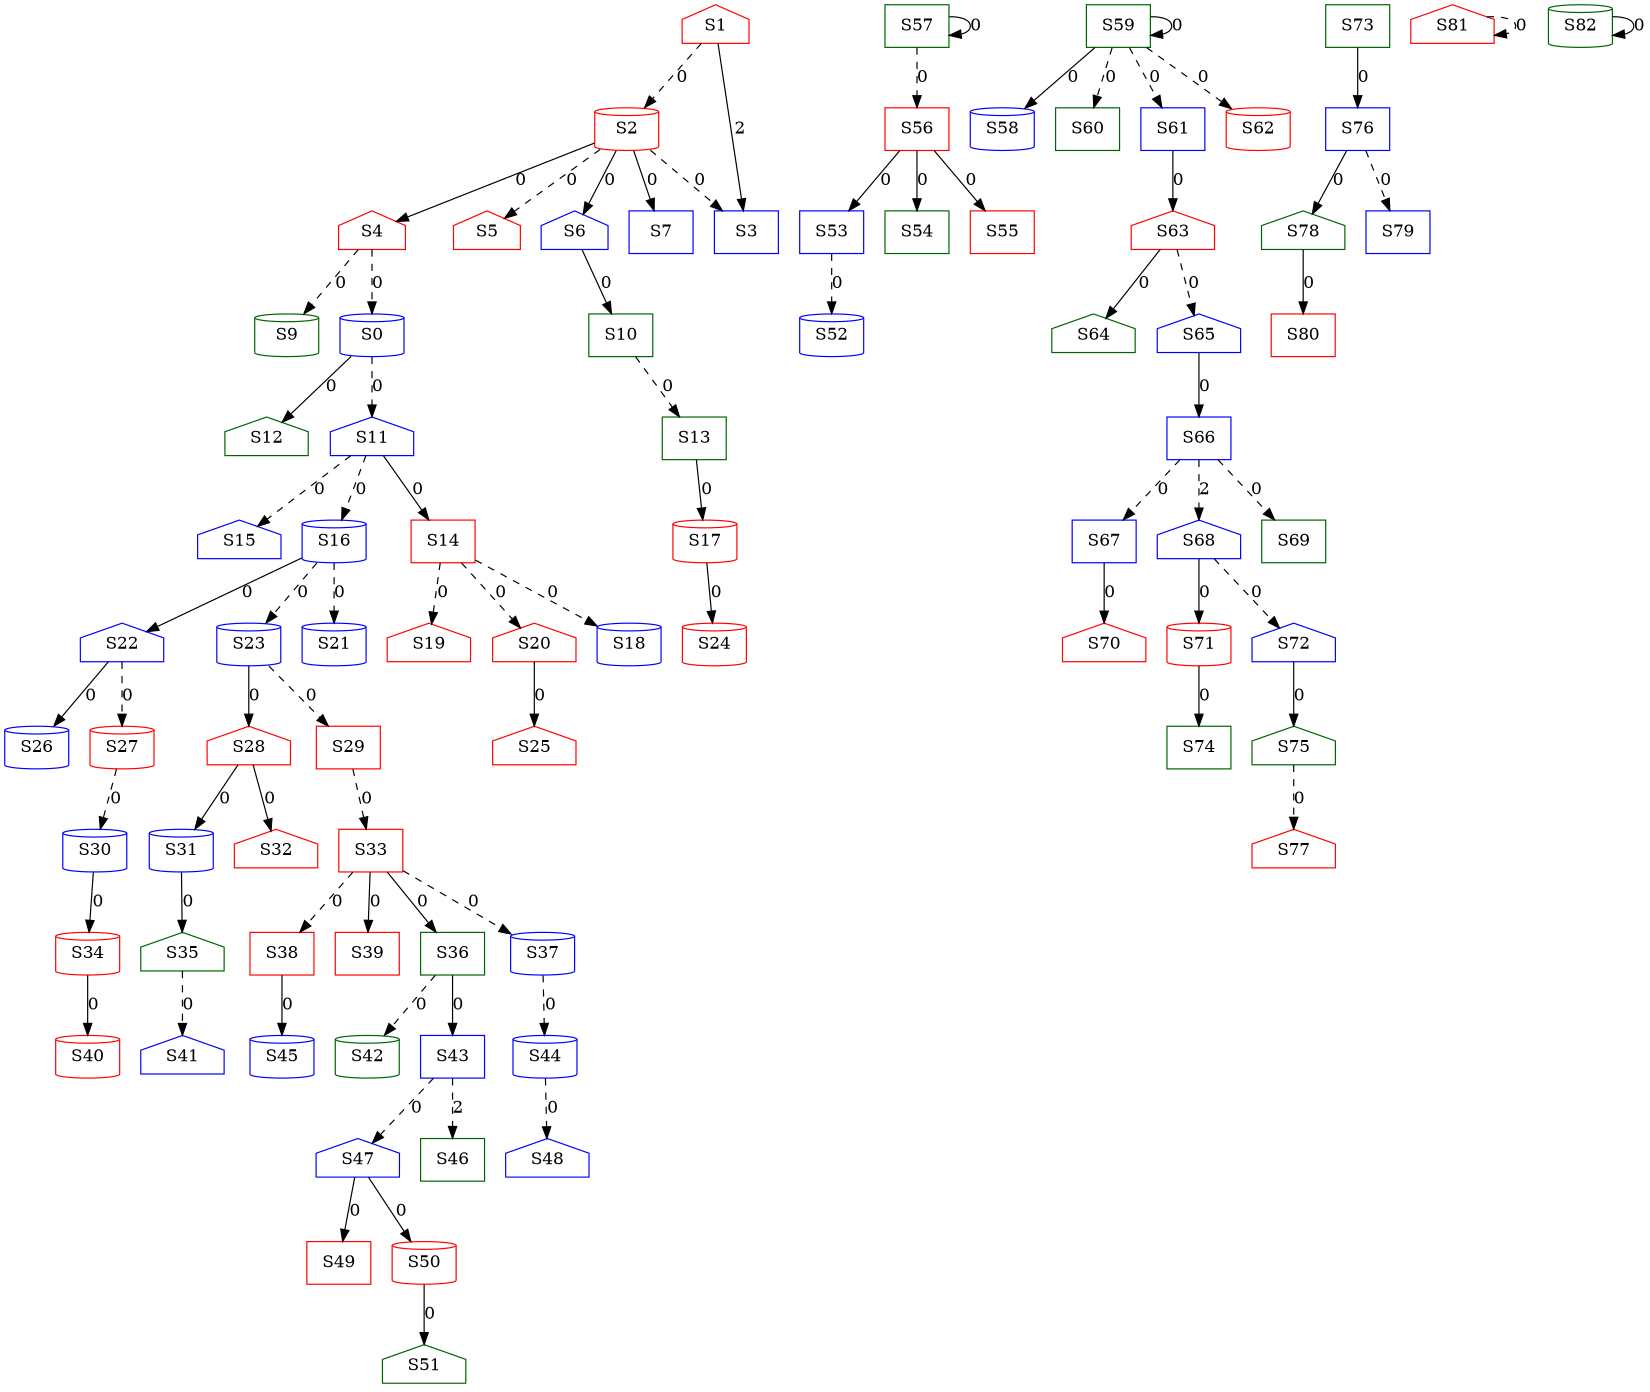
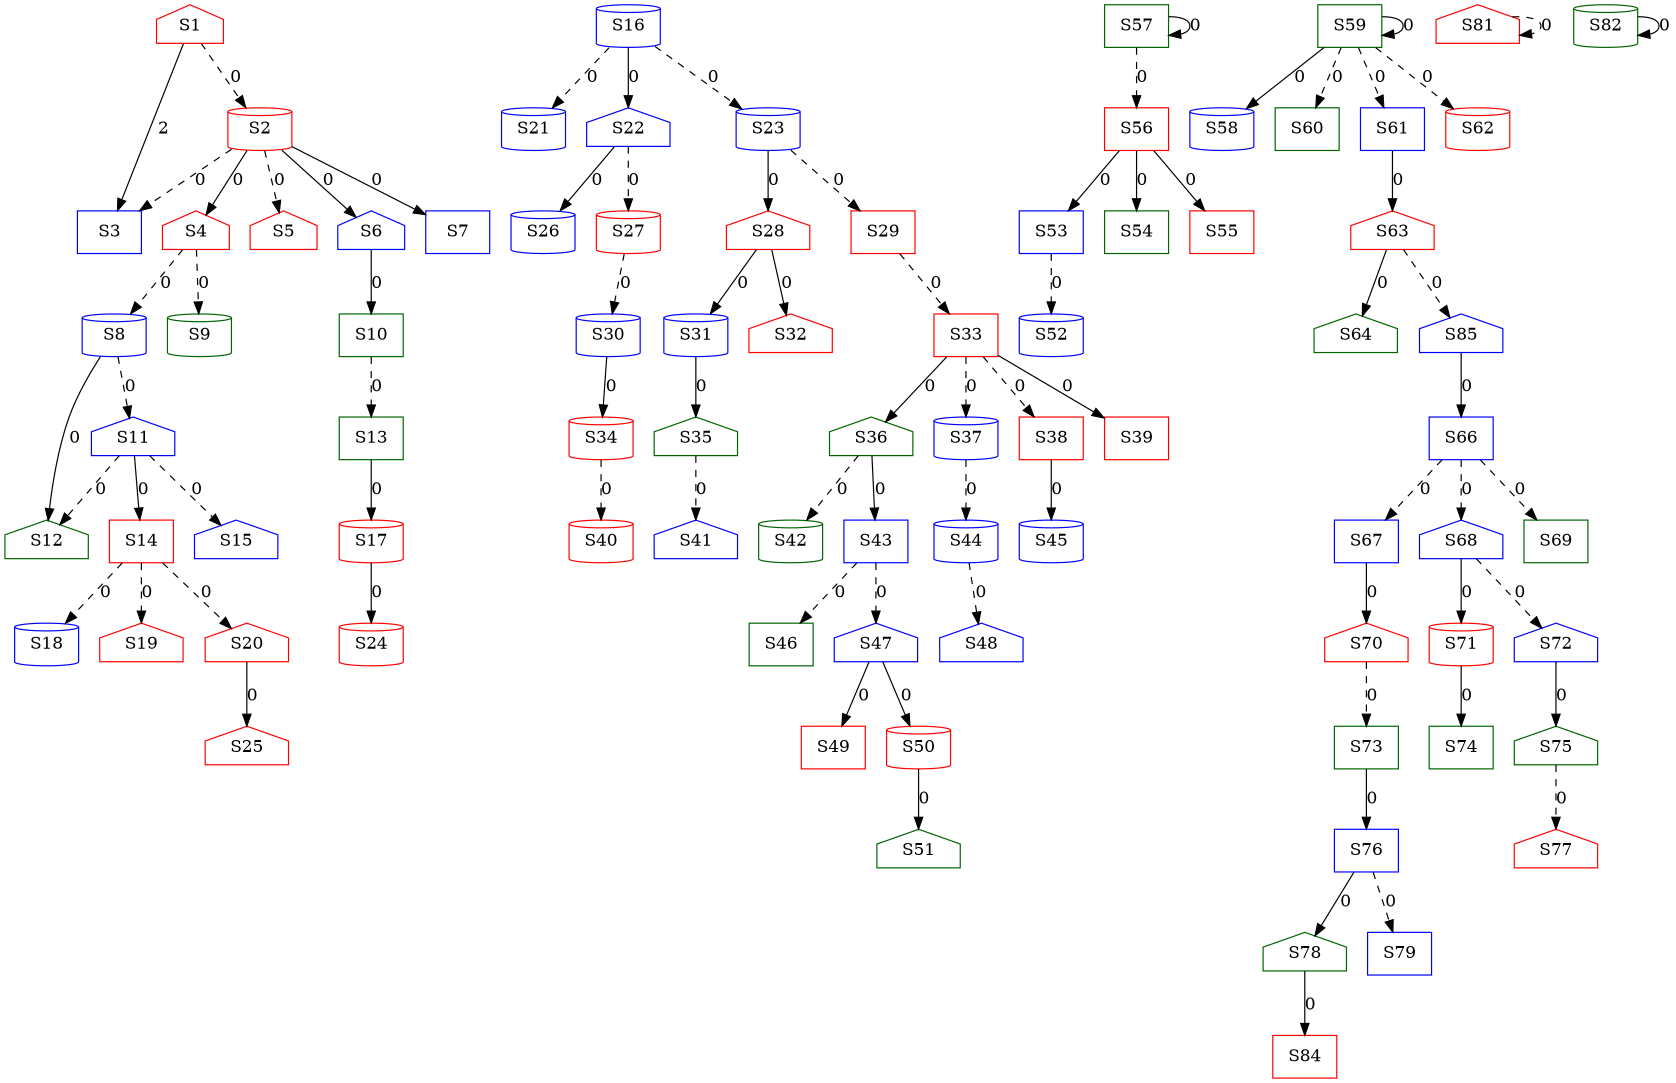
(372, 335) -> (114, 335)
(1199, 335) -> (1461, 335)
(1303, 335) -> (1305, 1057)
(356, 482) -> (93, 486)
(1205, 490) -> (1467, 490)
none -> (1366, 688)
(453, 954) -> (871, 438)
(88, 999) -> (601, 484)
(458, 1108) -> (840, 593)
